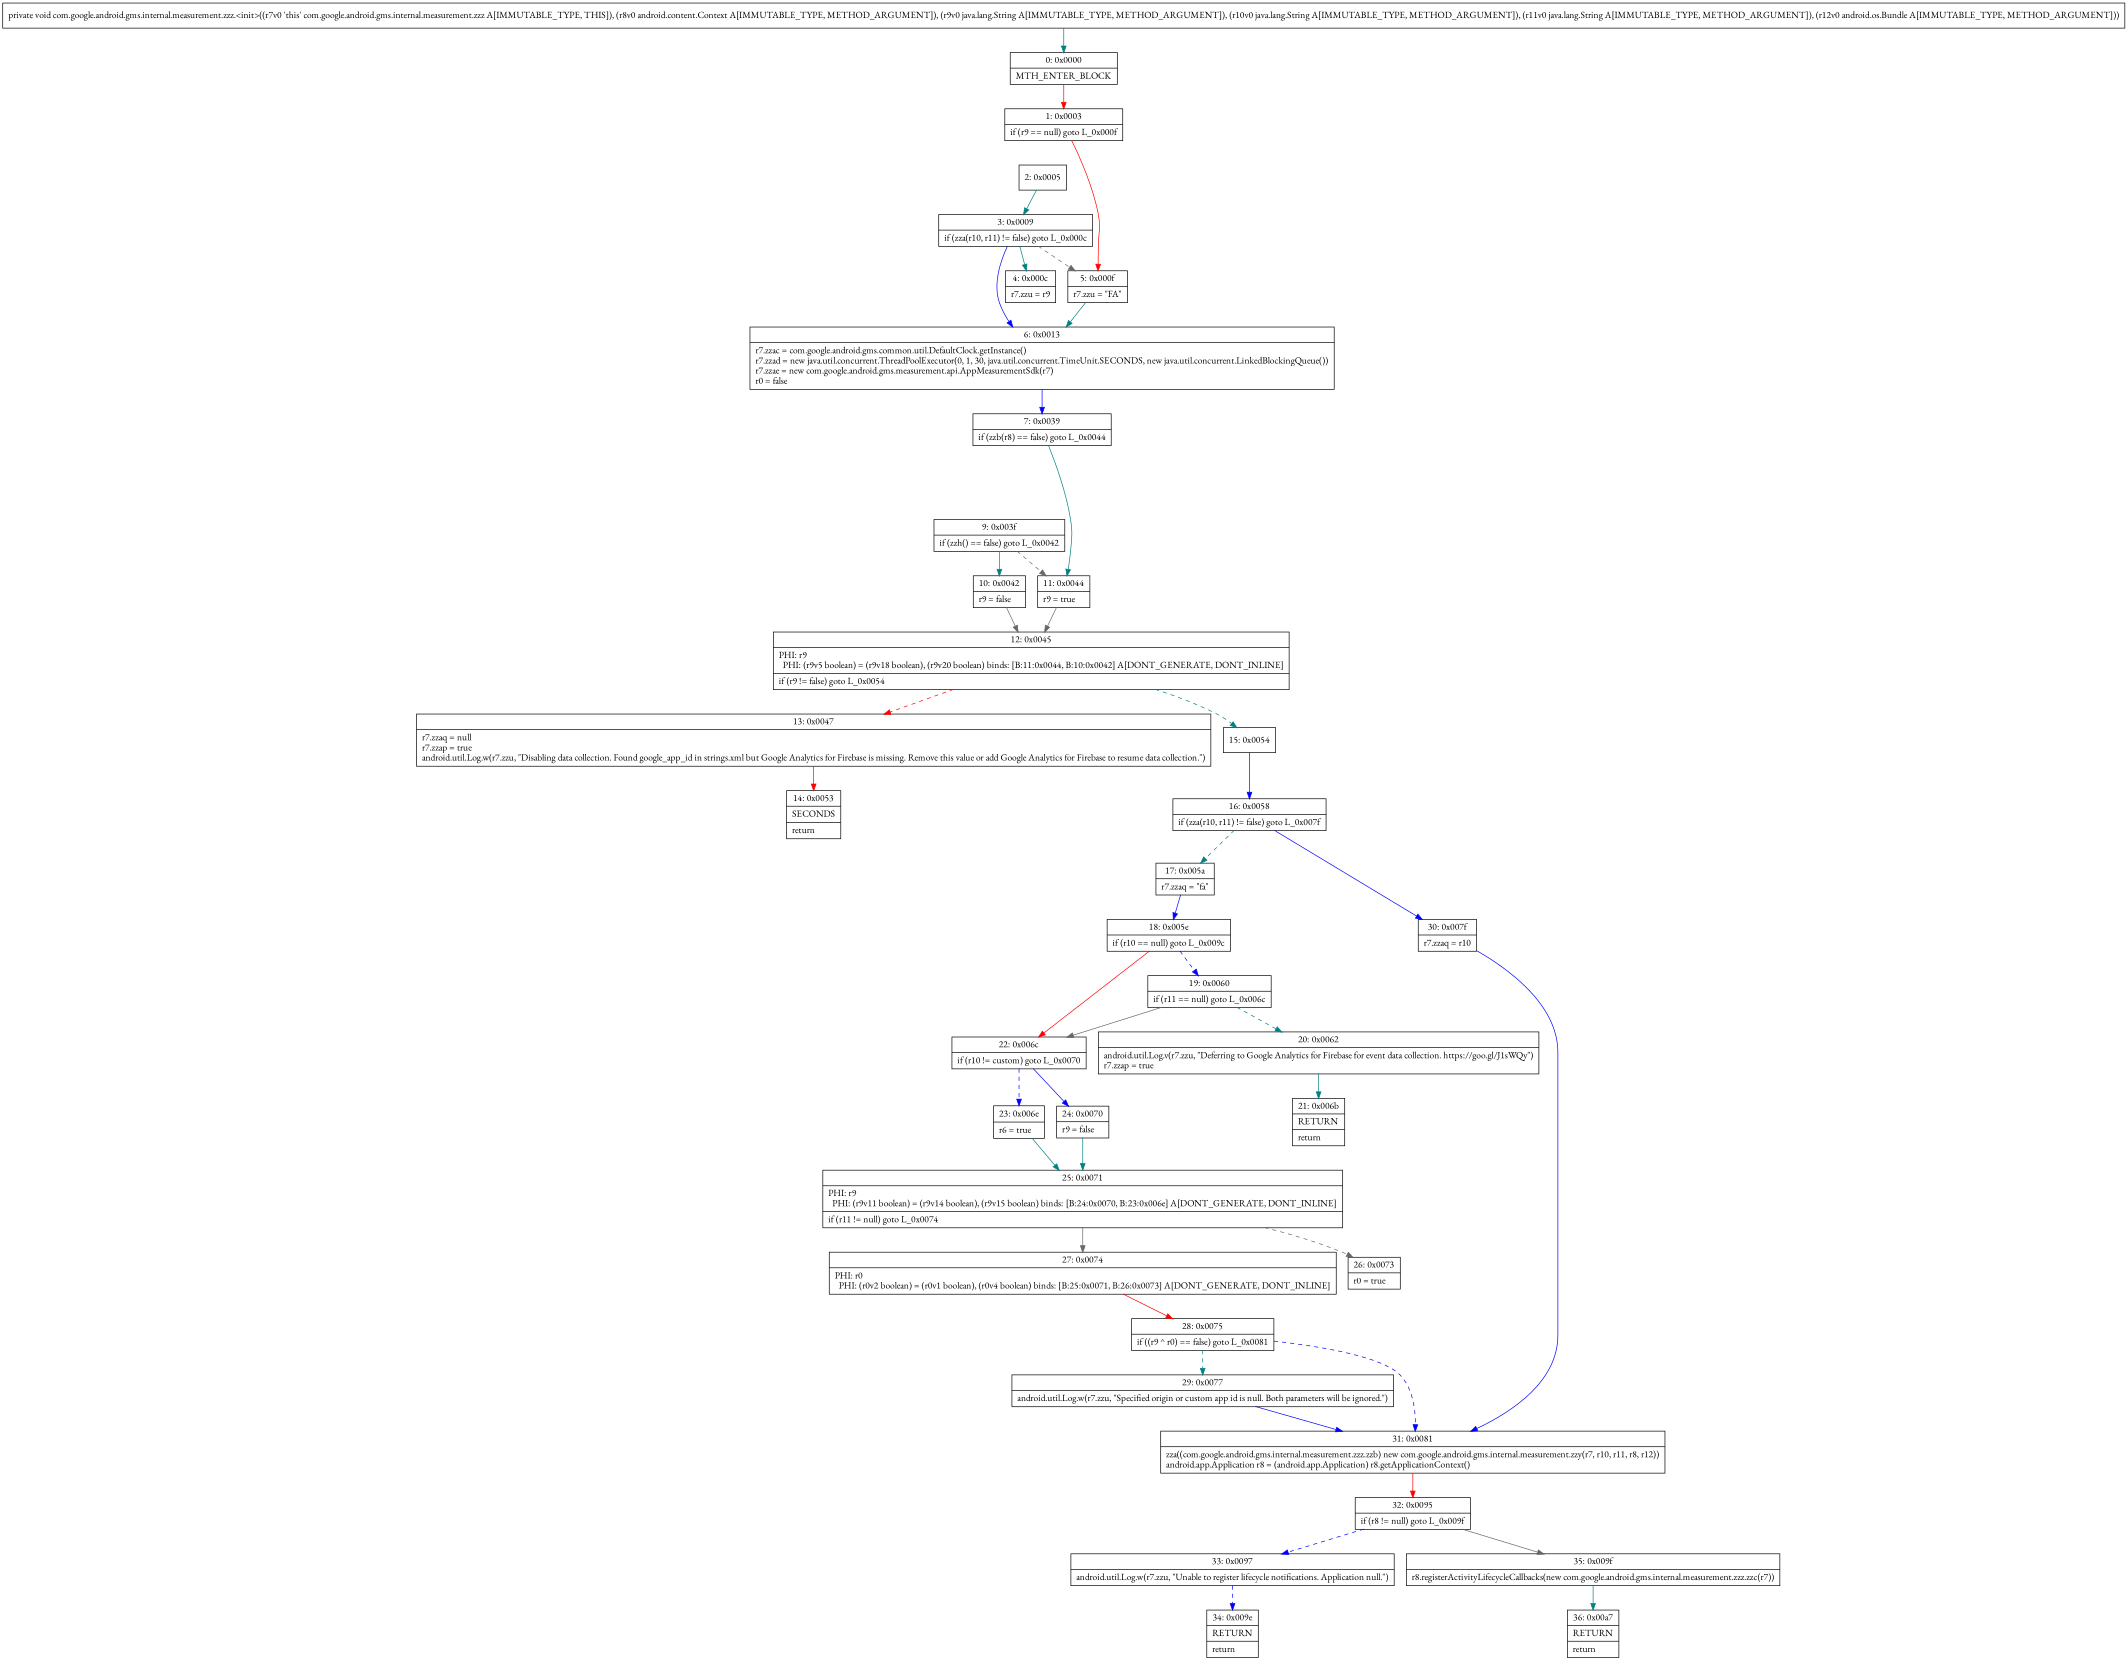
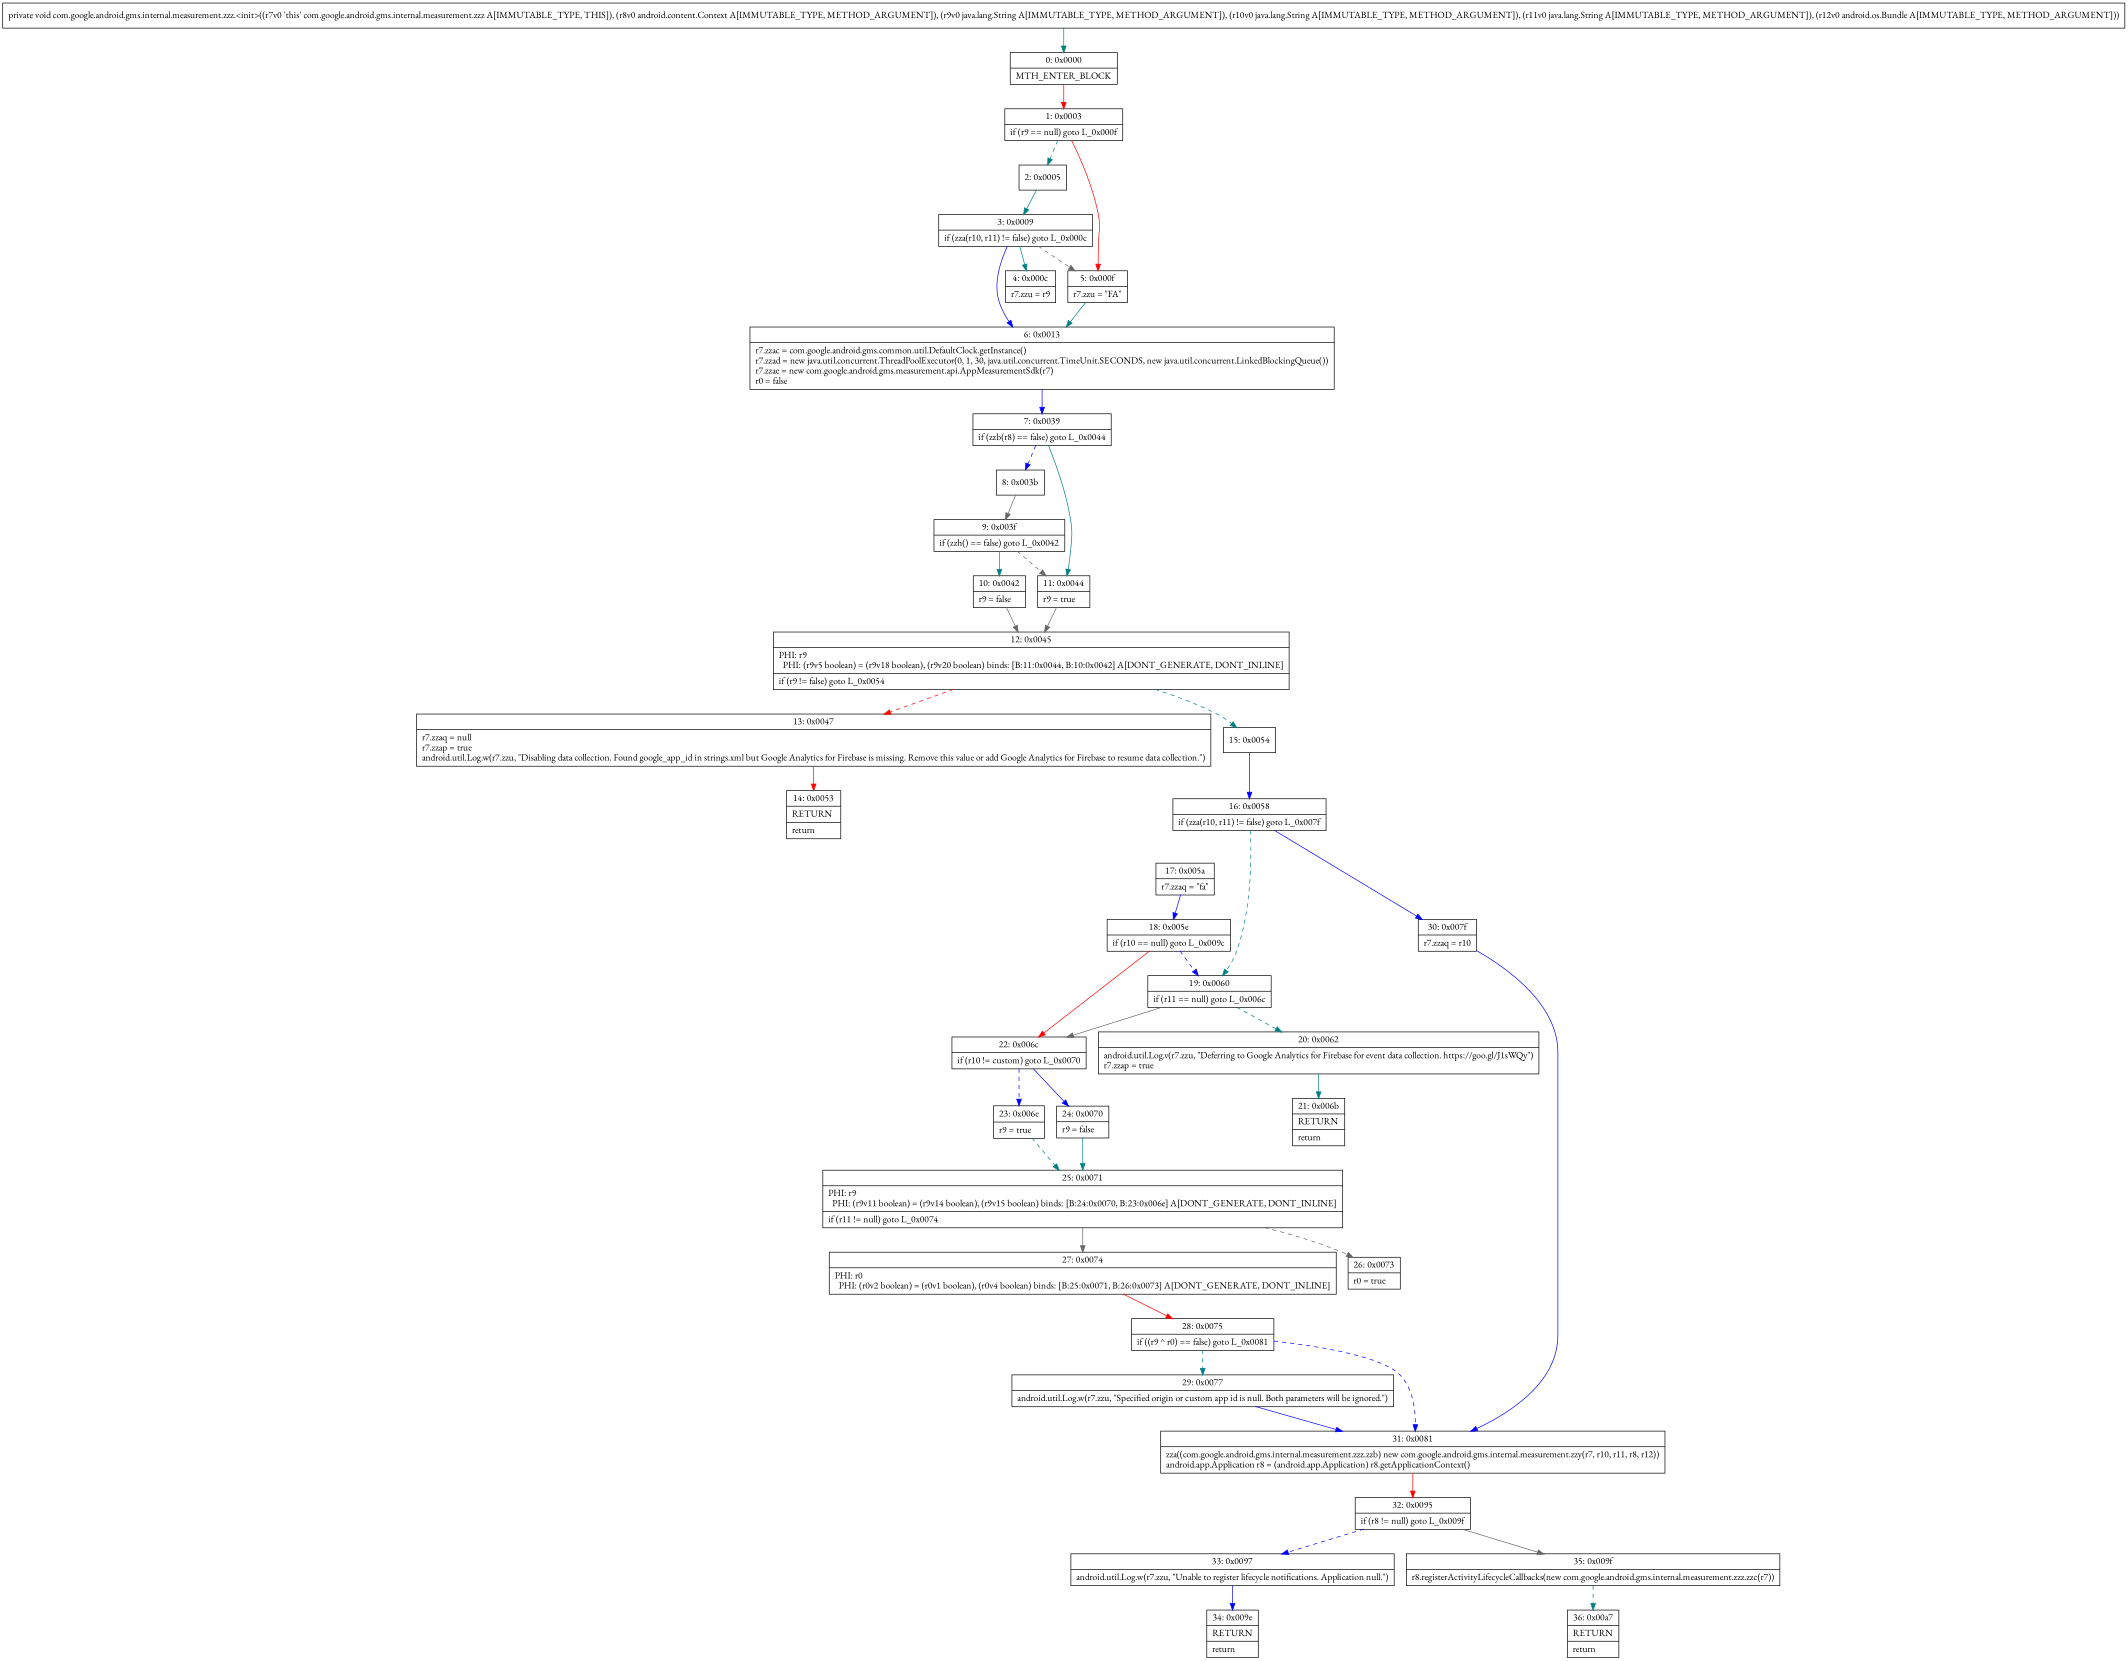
none -> (1054, 150)
none -> (1020, 483)
(814, 814) -> (812, 814)
(1220, 844) -> (1248, 902)
(1015, 1130) -> (1015, 1130)
(1043, 1152) -> (1043, 1152)
(1233, 1594) -> (1233, 1594)
(1593, 1594) -> (1593, 1594)
